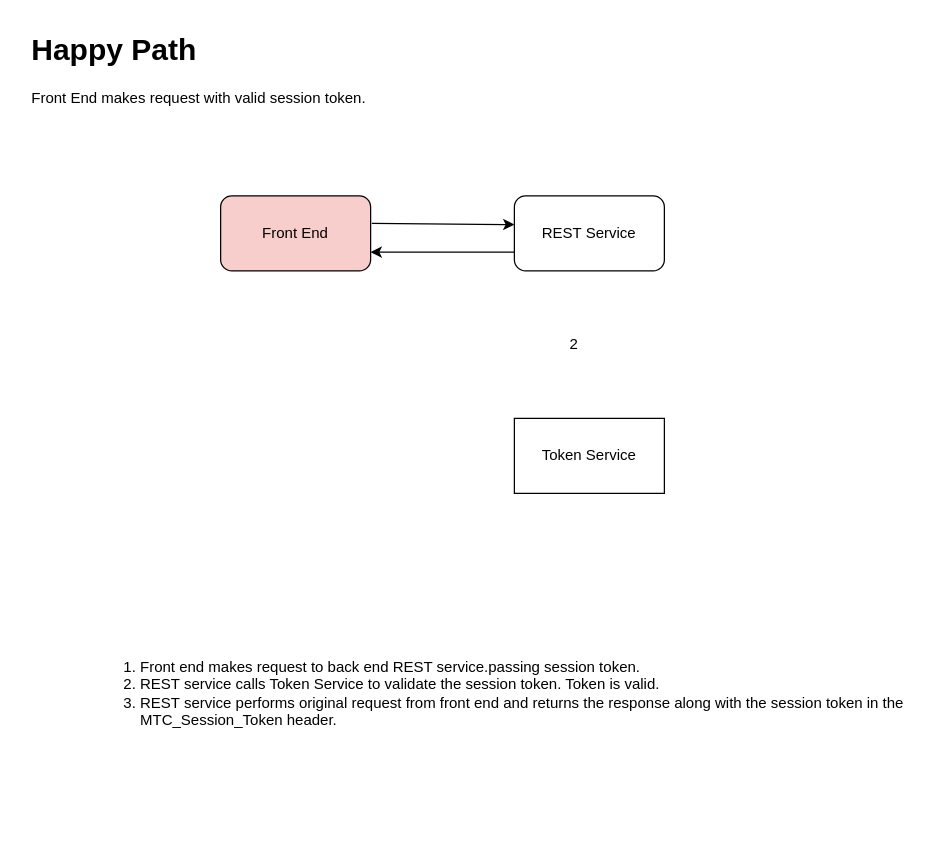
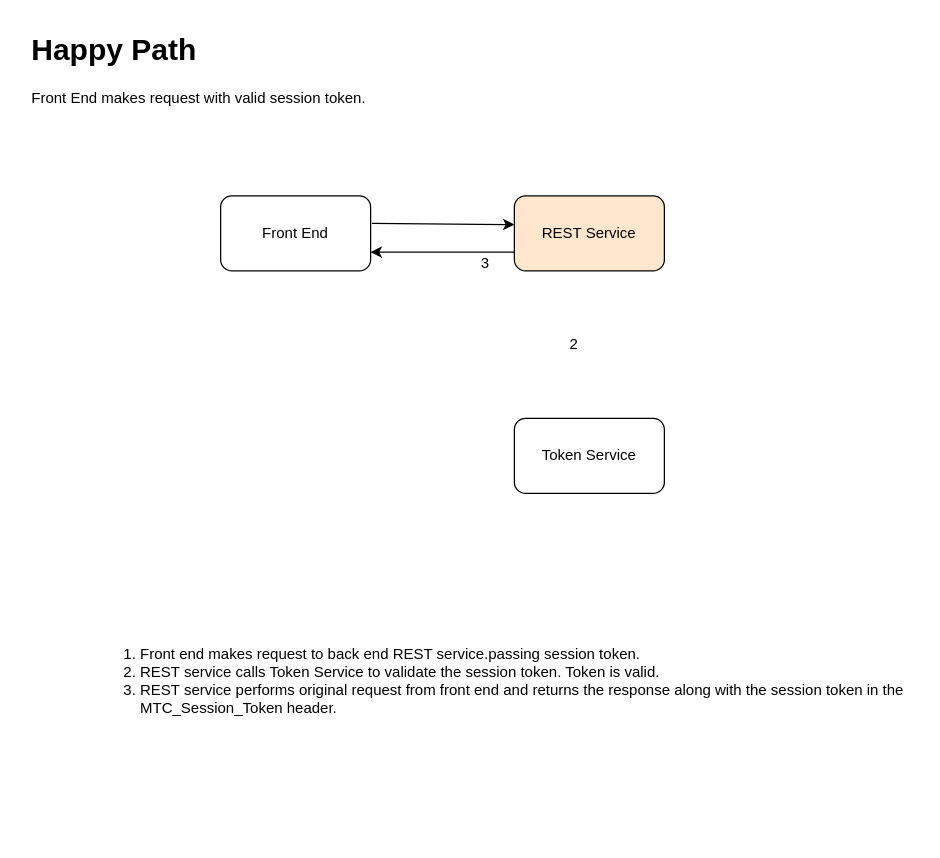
(296, 233) -> (296, 233)
(589, 233) -> (589, 233)
none -> (486, 263)
(589, 456) -> (589, 456)
(501, 693) -> (501, 680)
